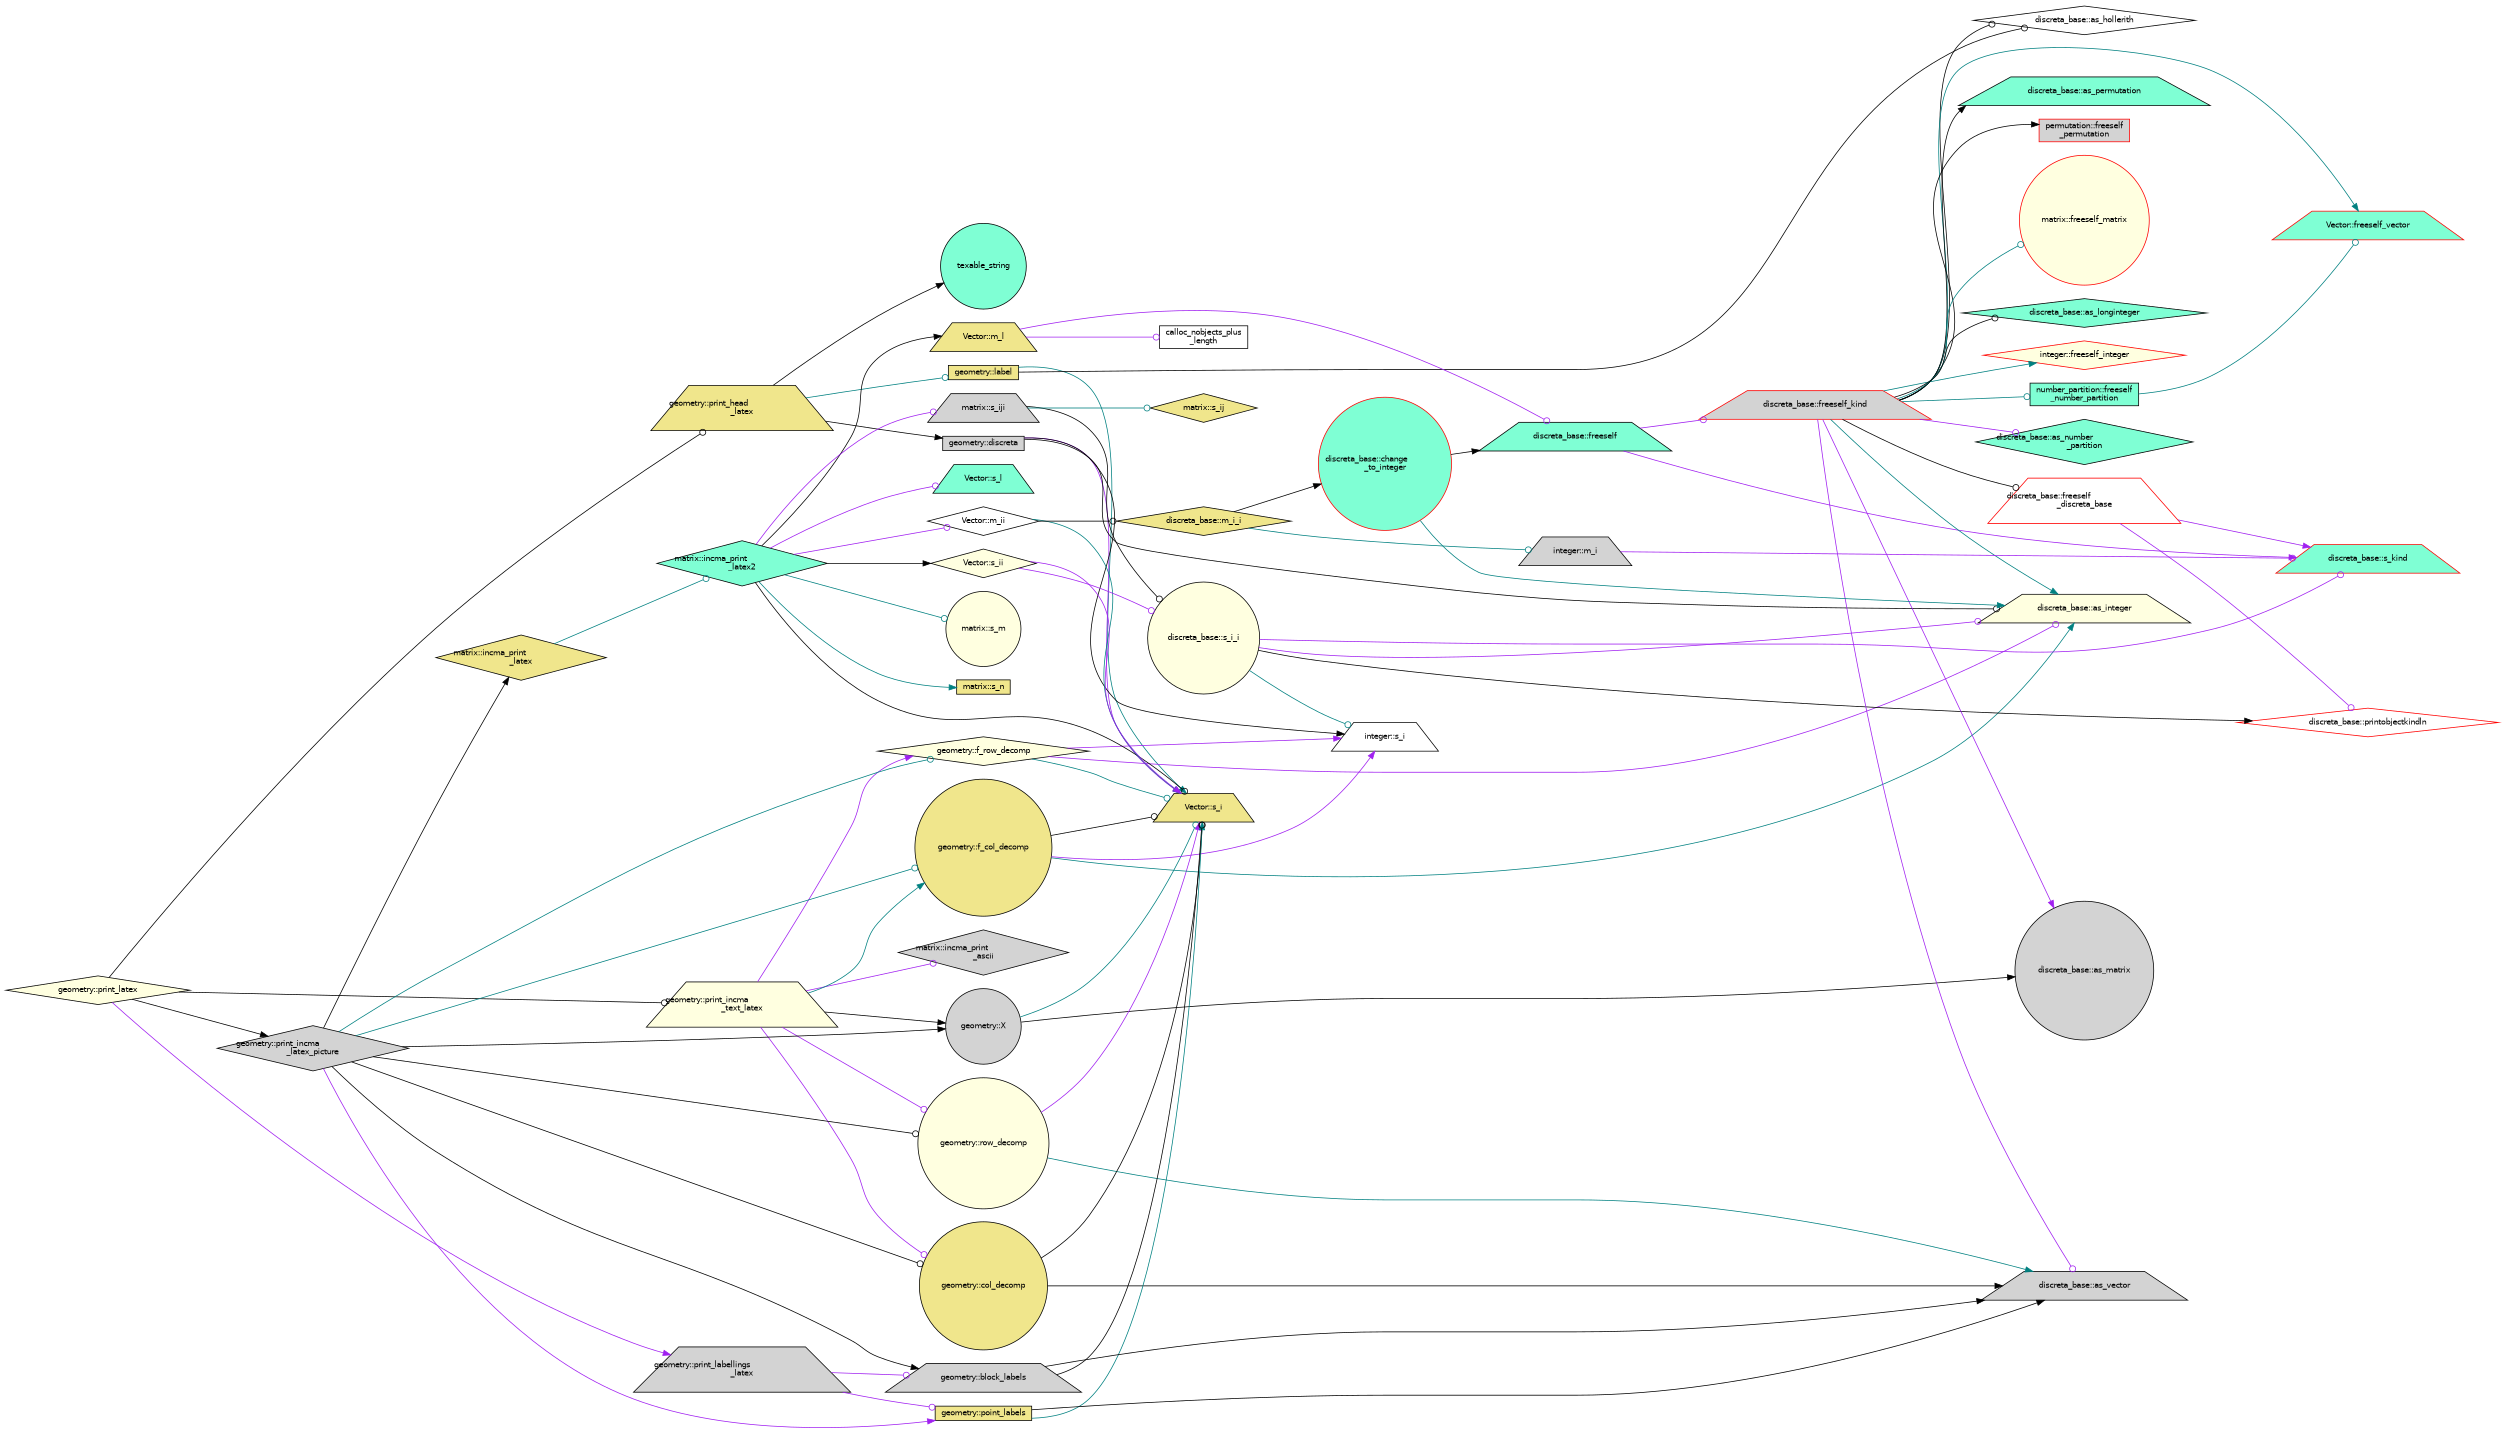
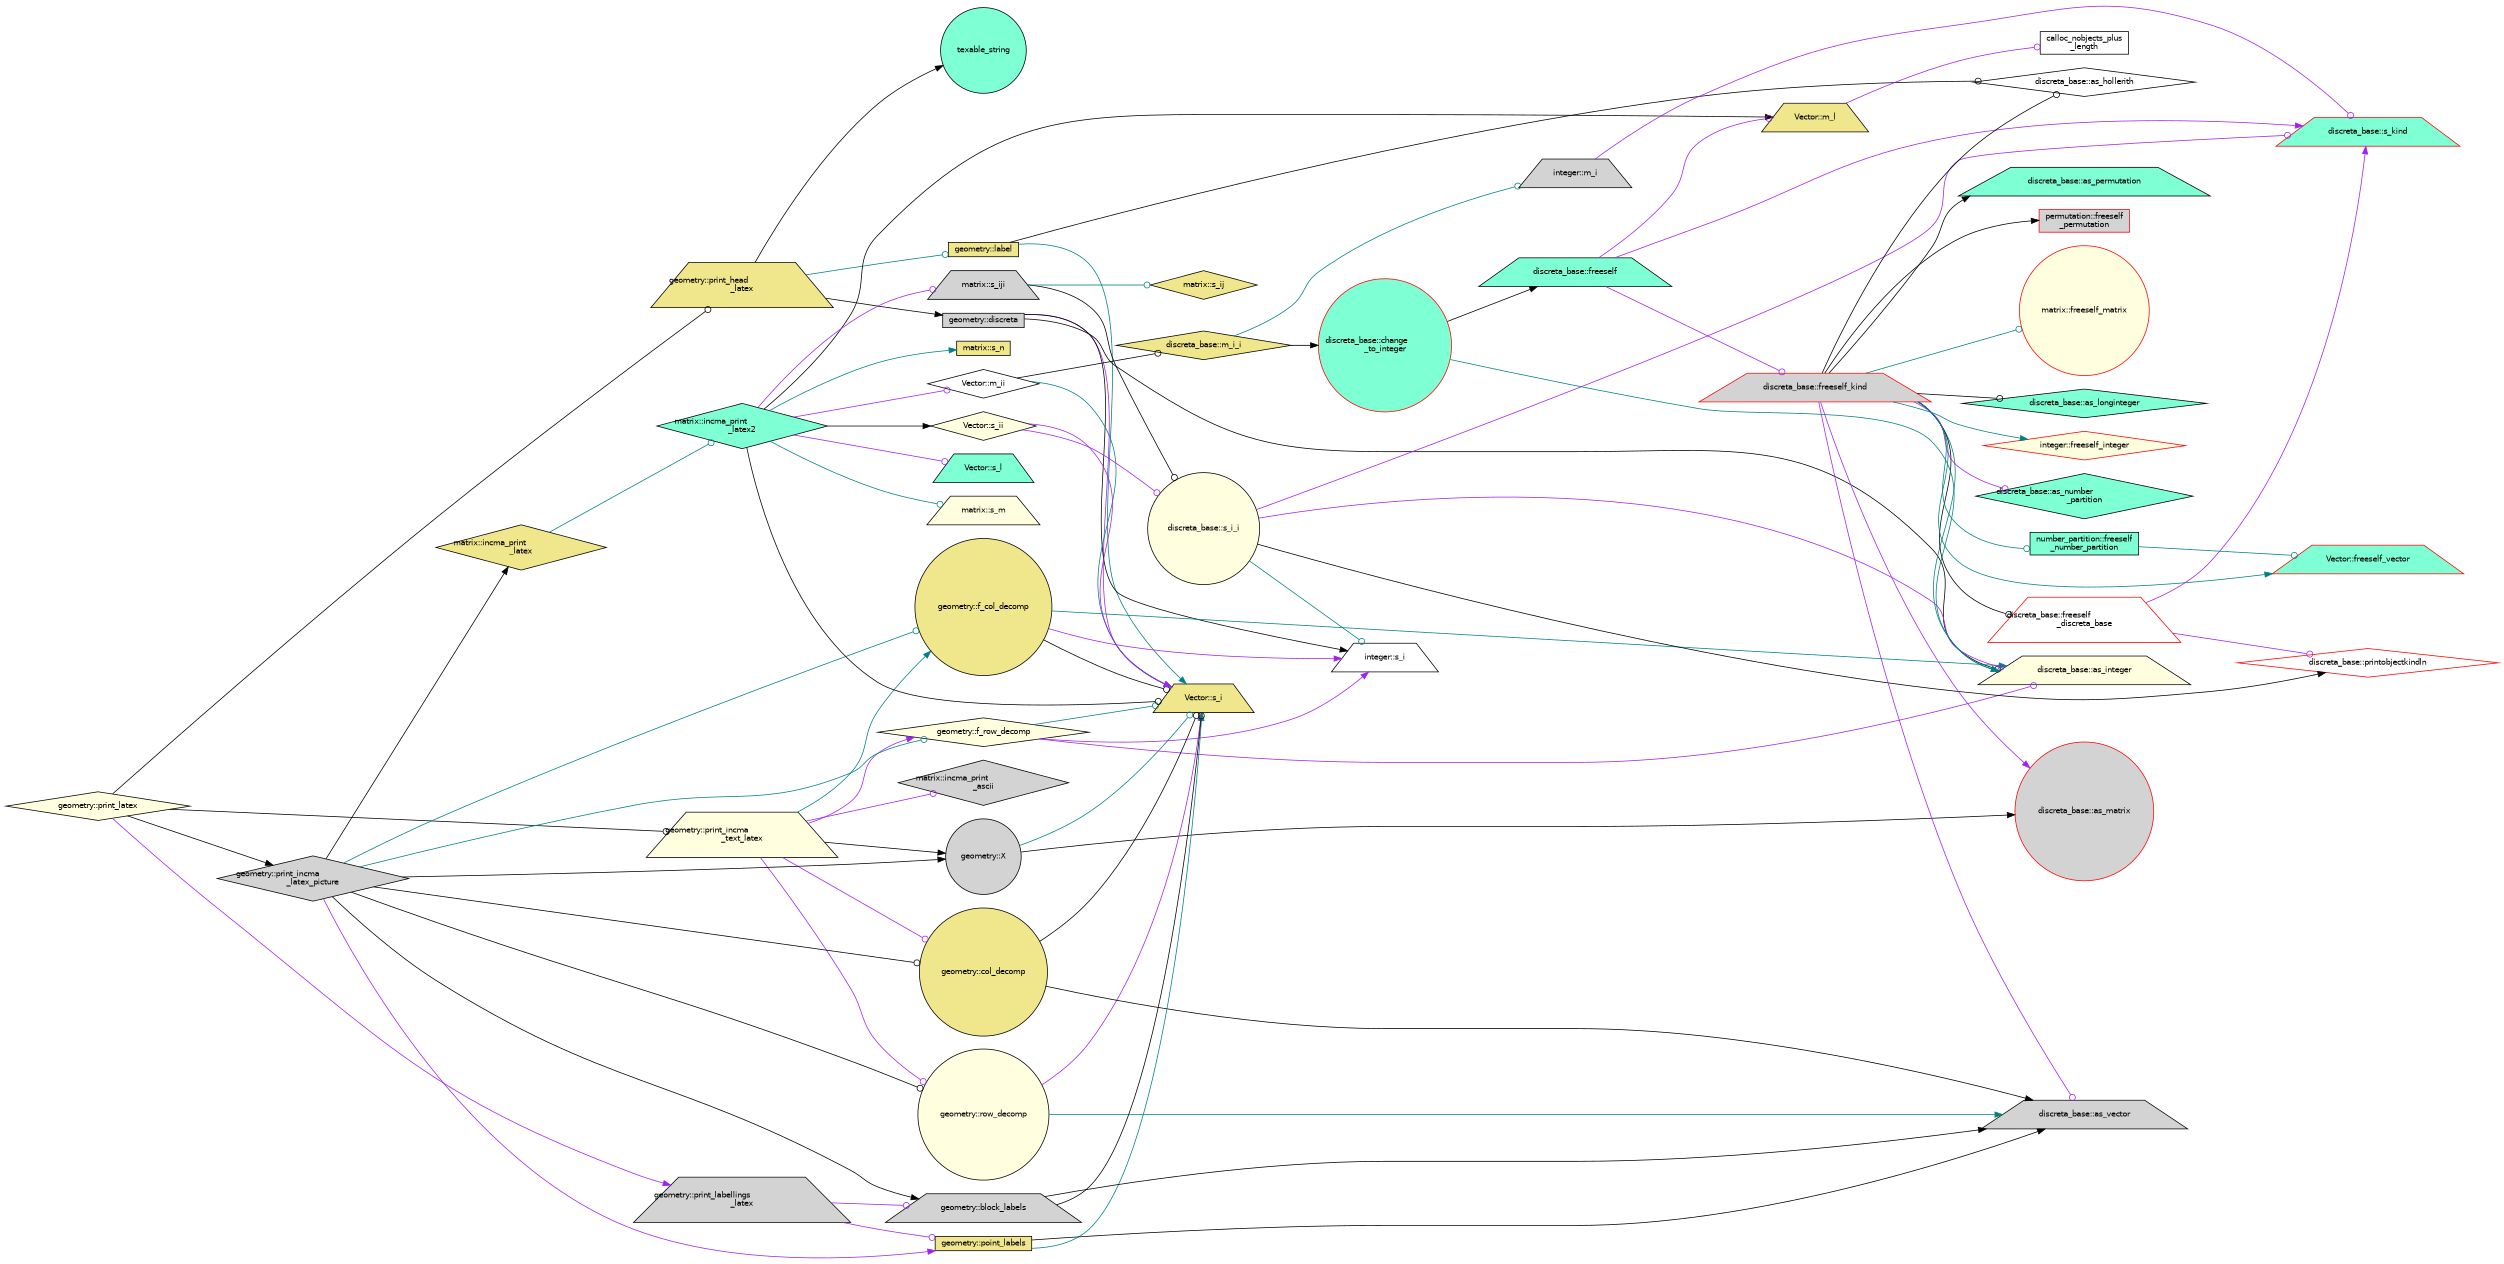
(1291, 319) -> (1680, 180)
(983, 629) -> (983, 511)
(2084, 971) -> (2084, 811)
